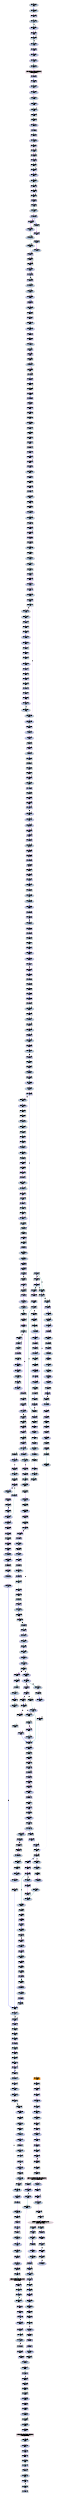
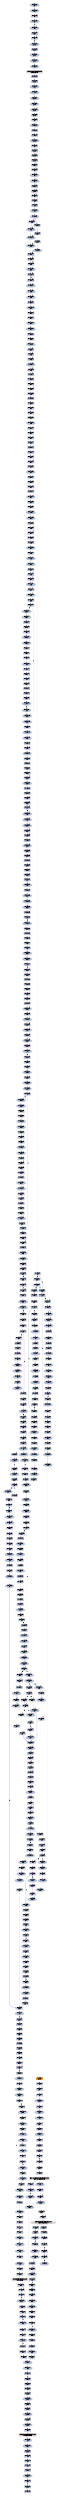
(46, 1455) -> (48, 1455)
